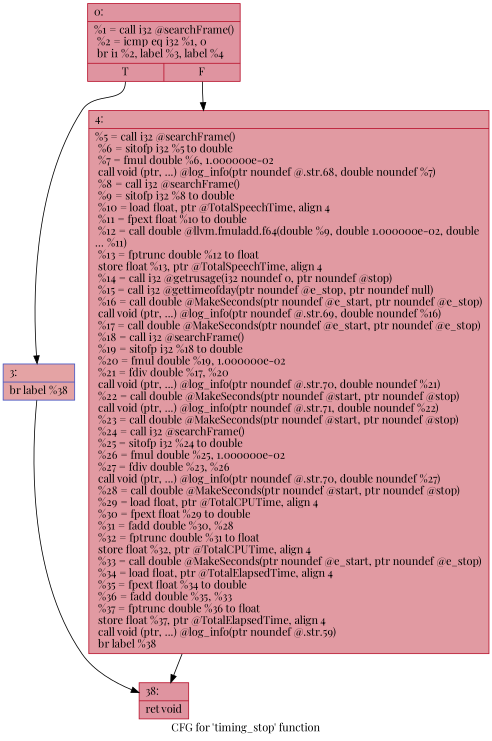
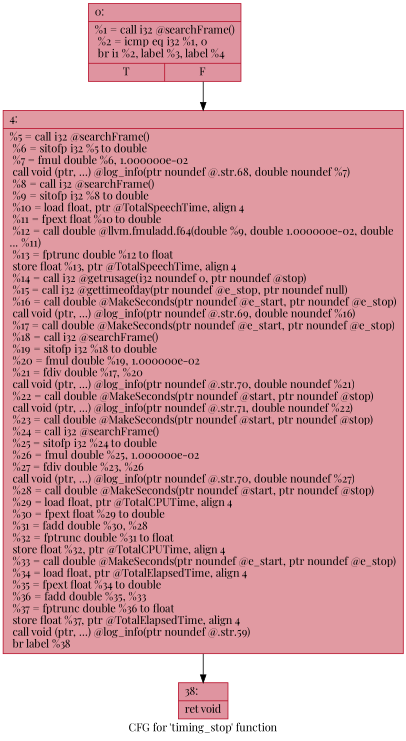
(39, 382) -> none
